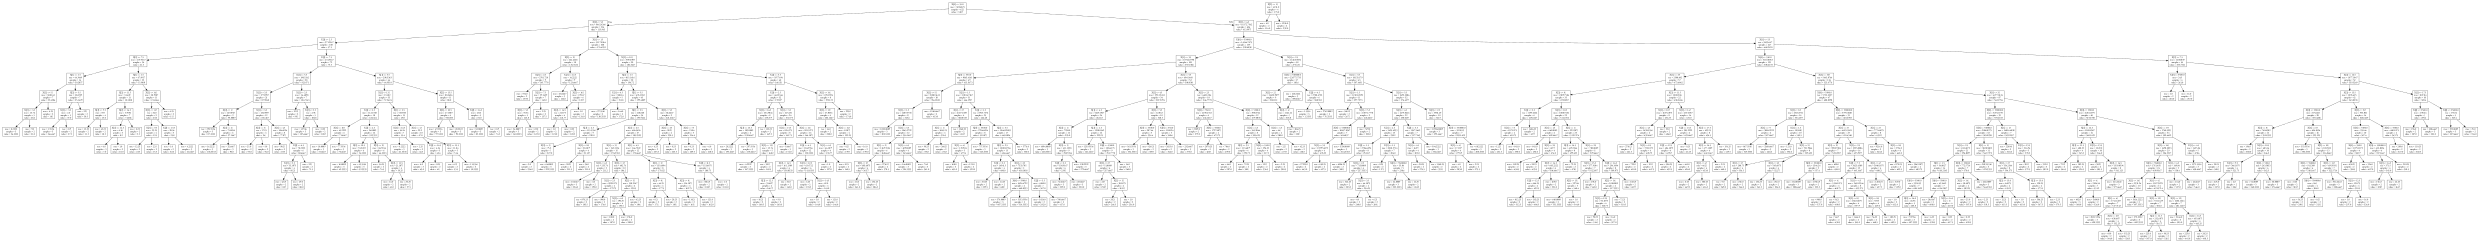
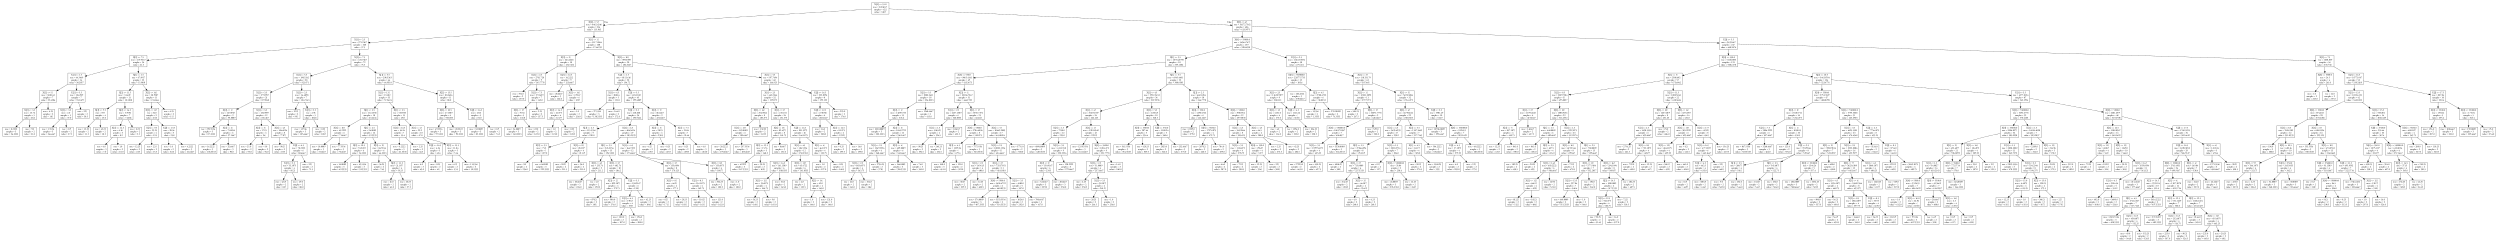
none -> (1275, 104)
(1963, 175) -> (1963, 157)
